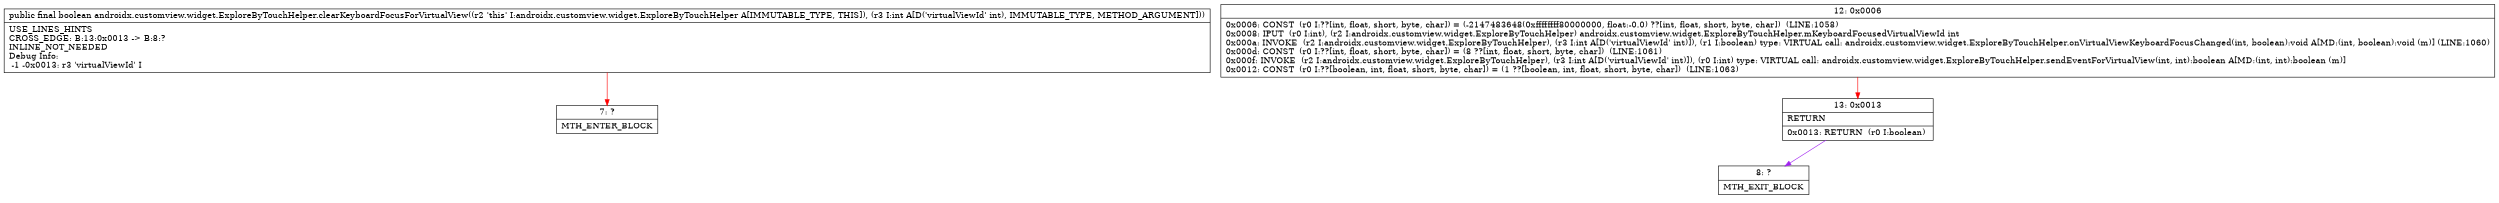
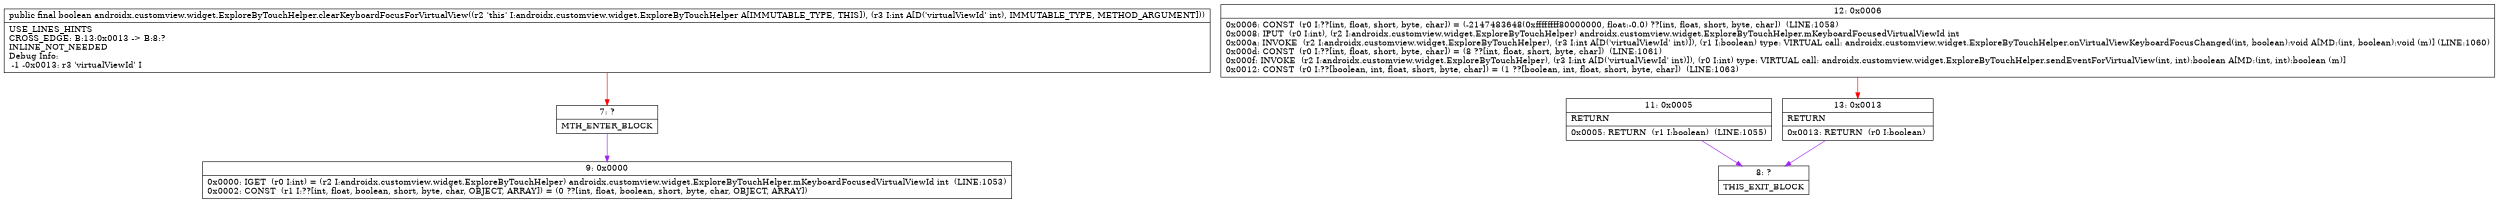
none -> (1669, 119)
none -> (607, 180)
(1764, 187) -> (1764, 187)
